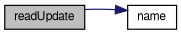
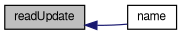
(100, 9) -> (112, 25)
